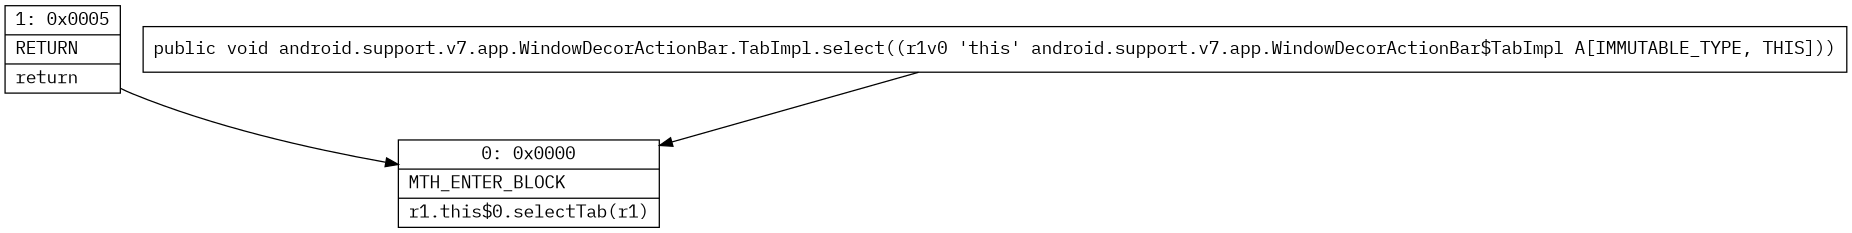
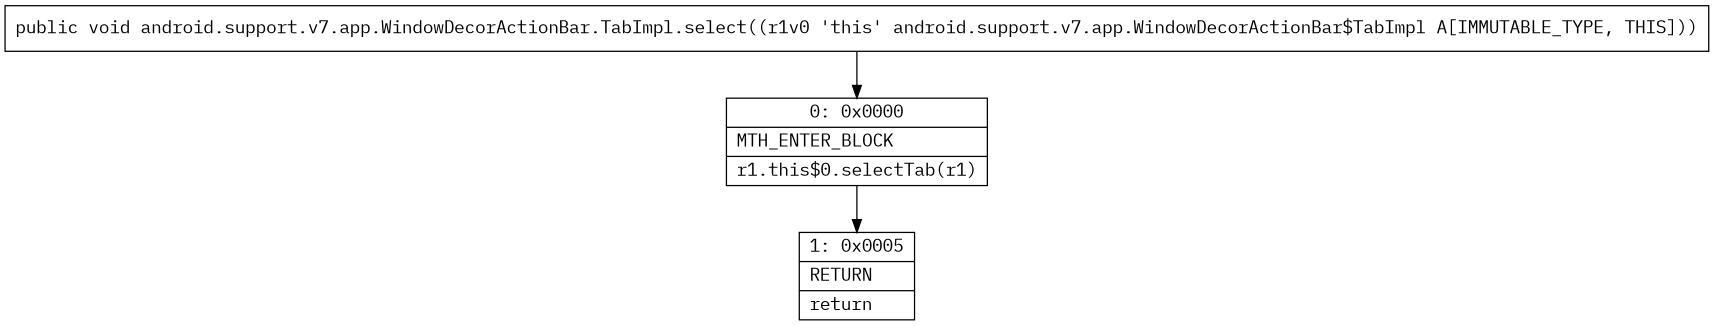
(251, 133) -> (857, 203)
